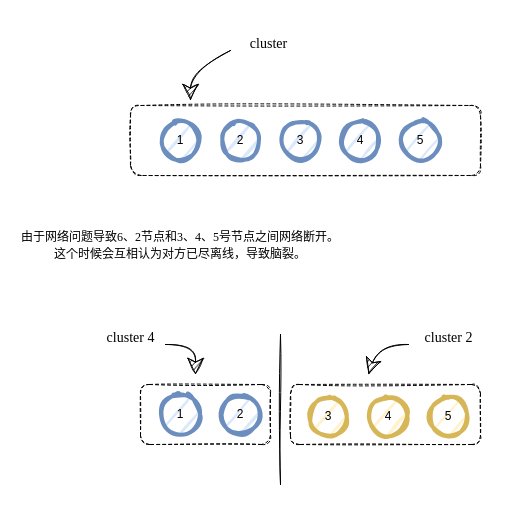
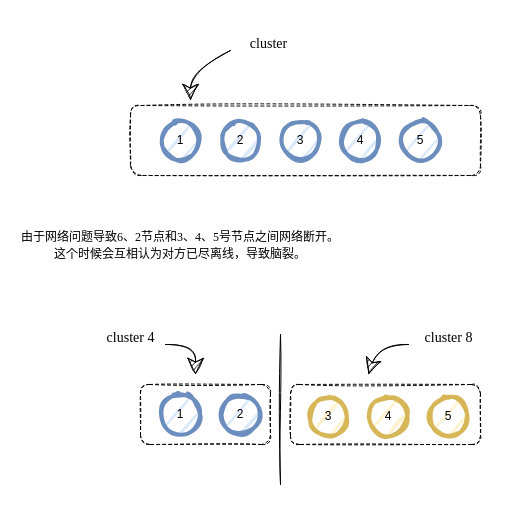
(449, 335) -> (449, 335)
